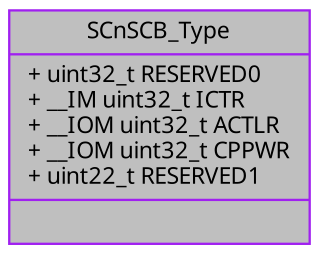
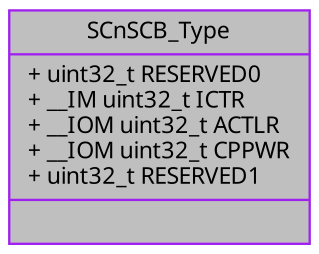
(146, 177) -> (146, 177)
